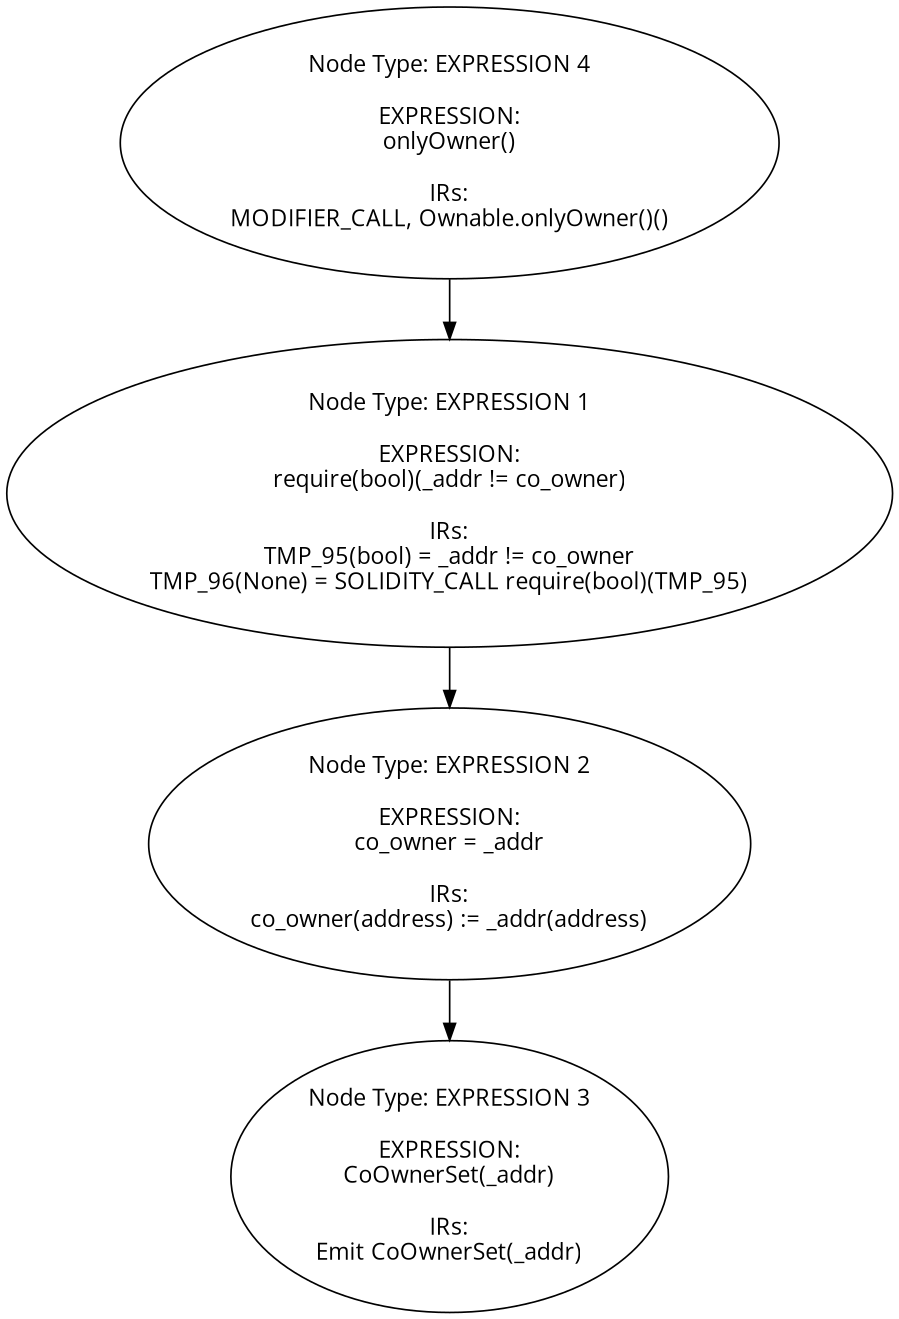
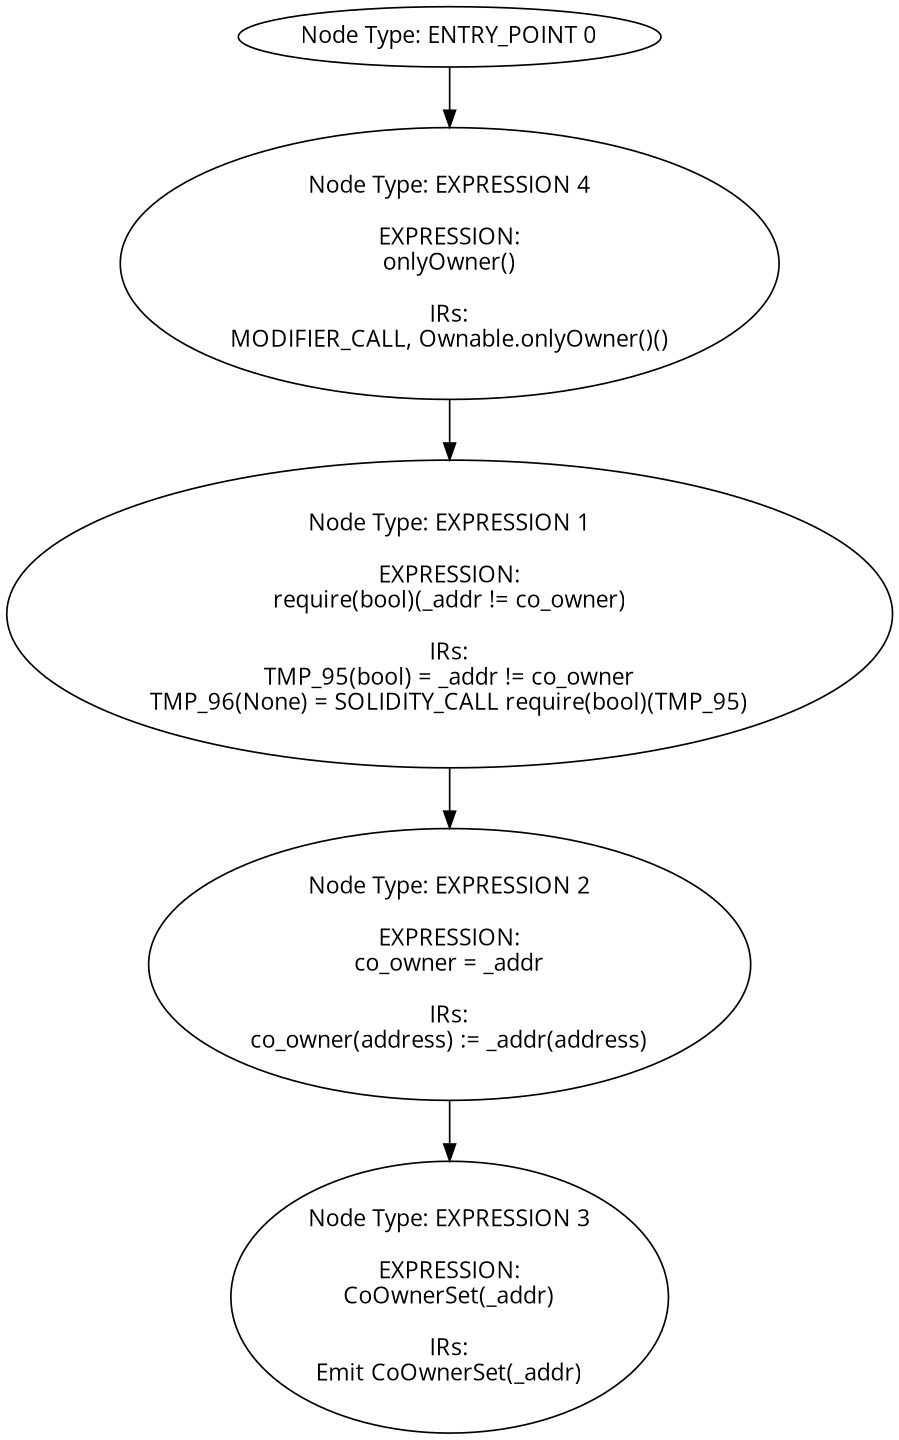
none -> (450, 37)
